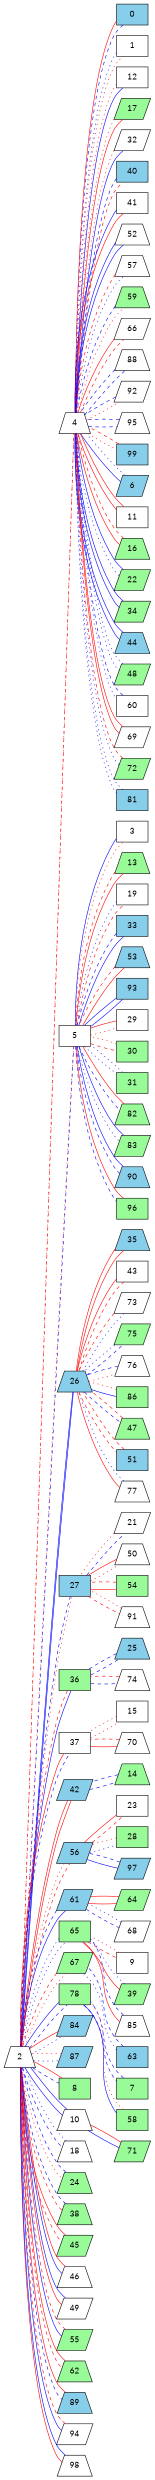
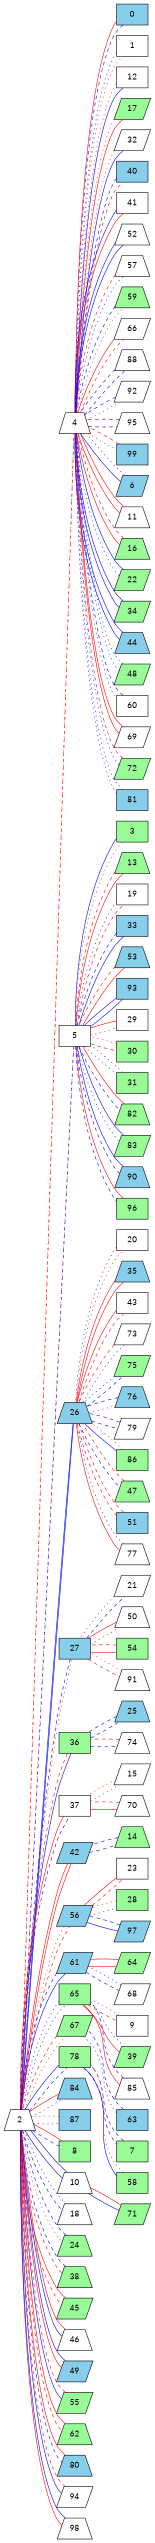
(132, 517) -> (132, 517)
(132, 832) -> (132, 832)
none -> (132, 1240)
(132, 1366) -> (132, 1397)
none -> (132, 1429)
(132, 1711) -> (132, 1774)
(75, 2026) -> (75, 2089)
(75, 2057) -> (75, 2120)
(75, 2309) -> (75, 2371)
(75, 2403) -> (75, 2466)
